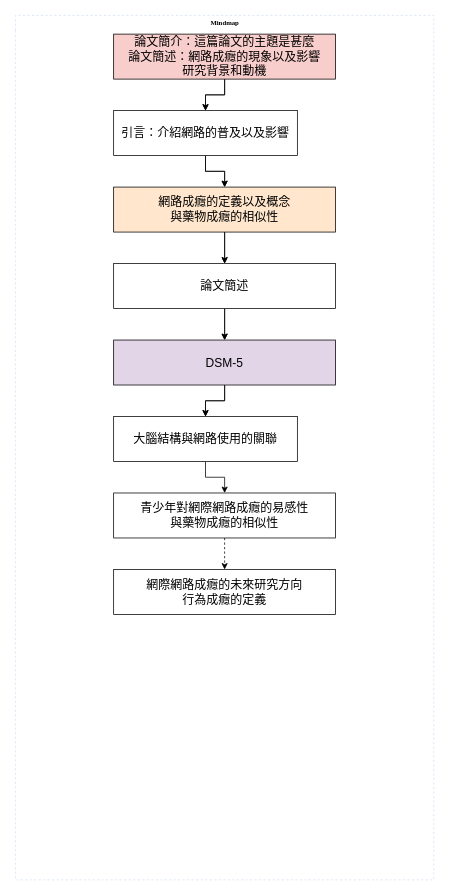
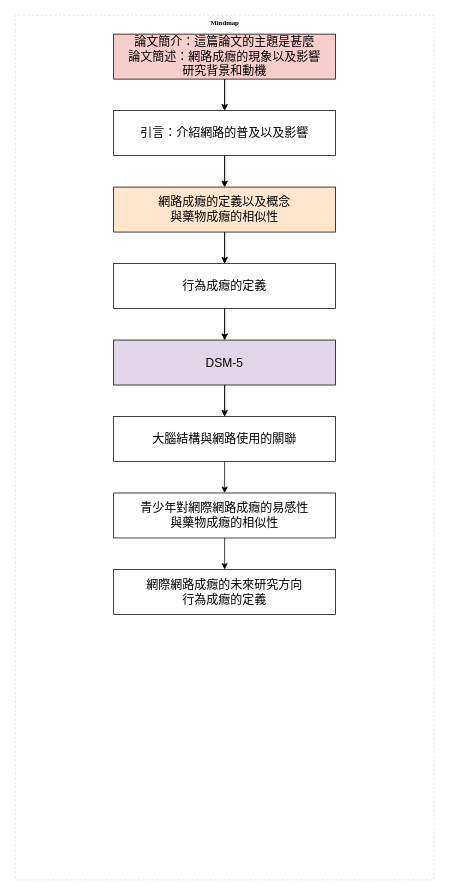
(206, 133) -> (225, 133)
(225, 286) -> (225, 286)
(206, 439) -> (225, 439)
(225, 551) -> (225, 551)
